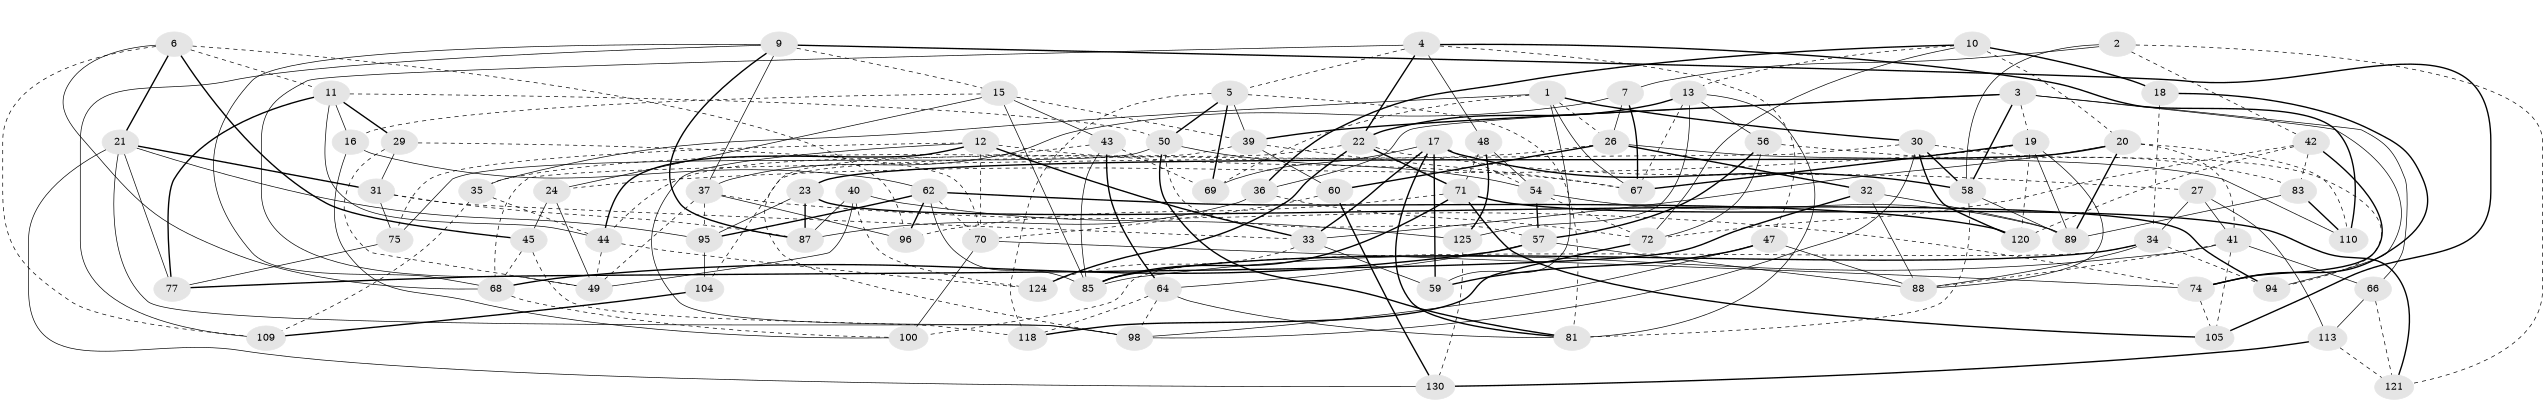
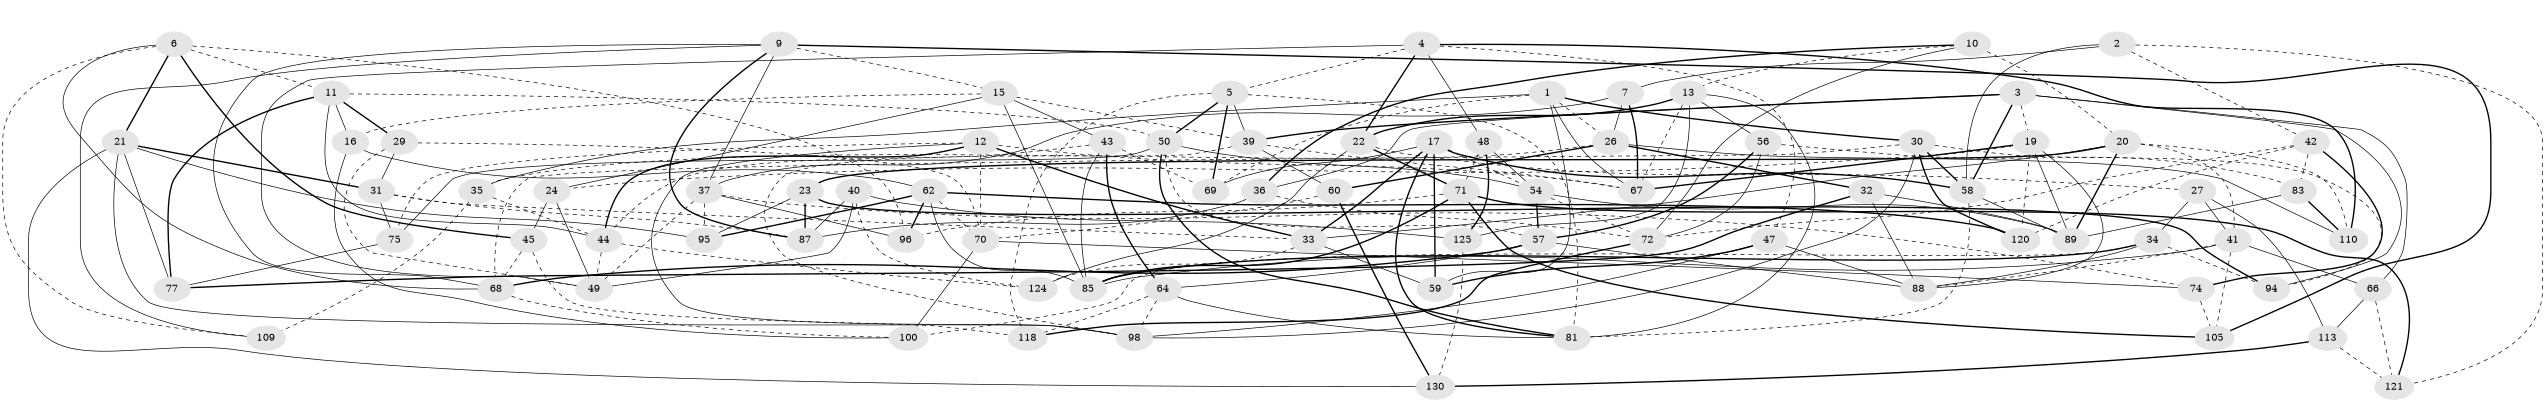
(2160, 93) -> none
(1194, 242) -> (1194, 242)
(704, 289) -> none
